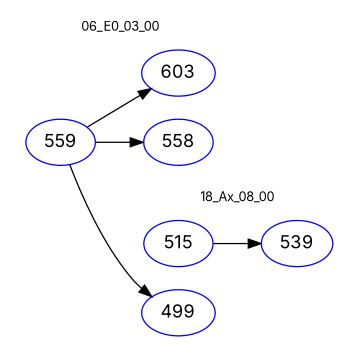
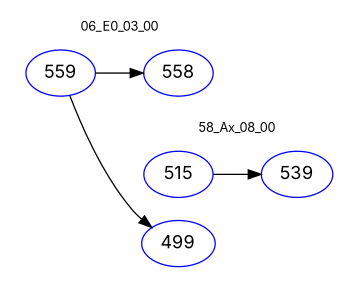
(178, 73) -> none
(237, 198) -> (237, 129)
